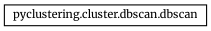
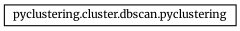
(105, 15) -> (120, 15)
